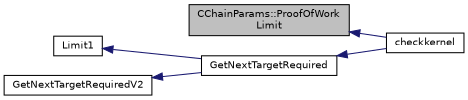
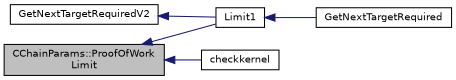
none -> (184, 33)
(367, 51) -> none
(182, 75) -> (192, 17)
